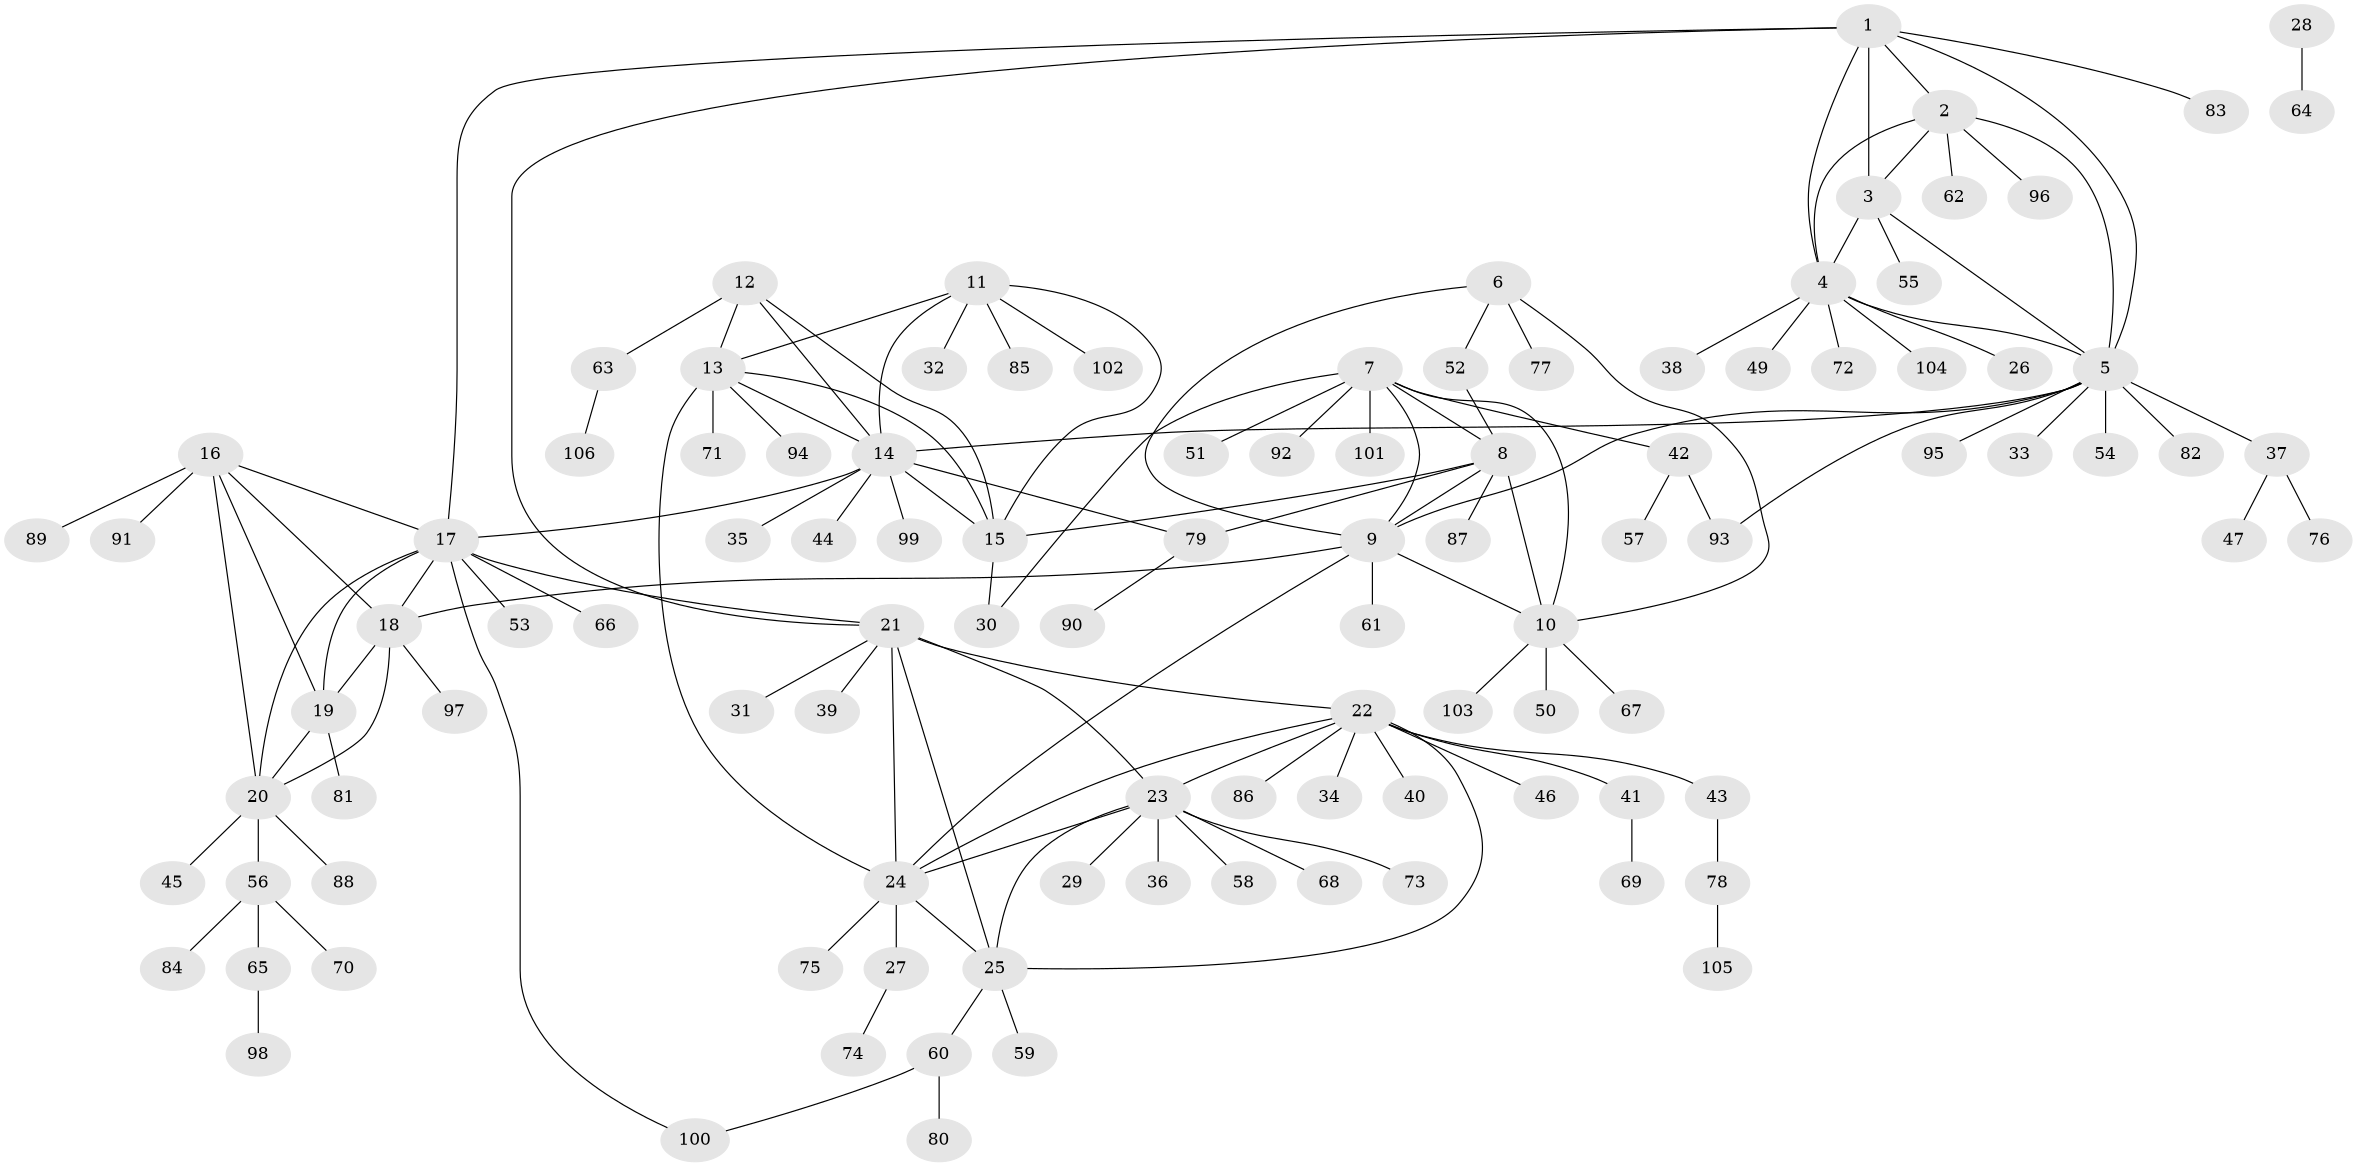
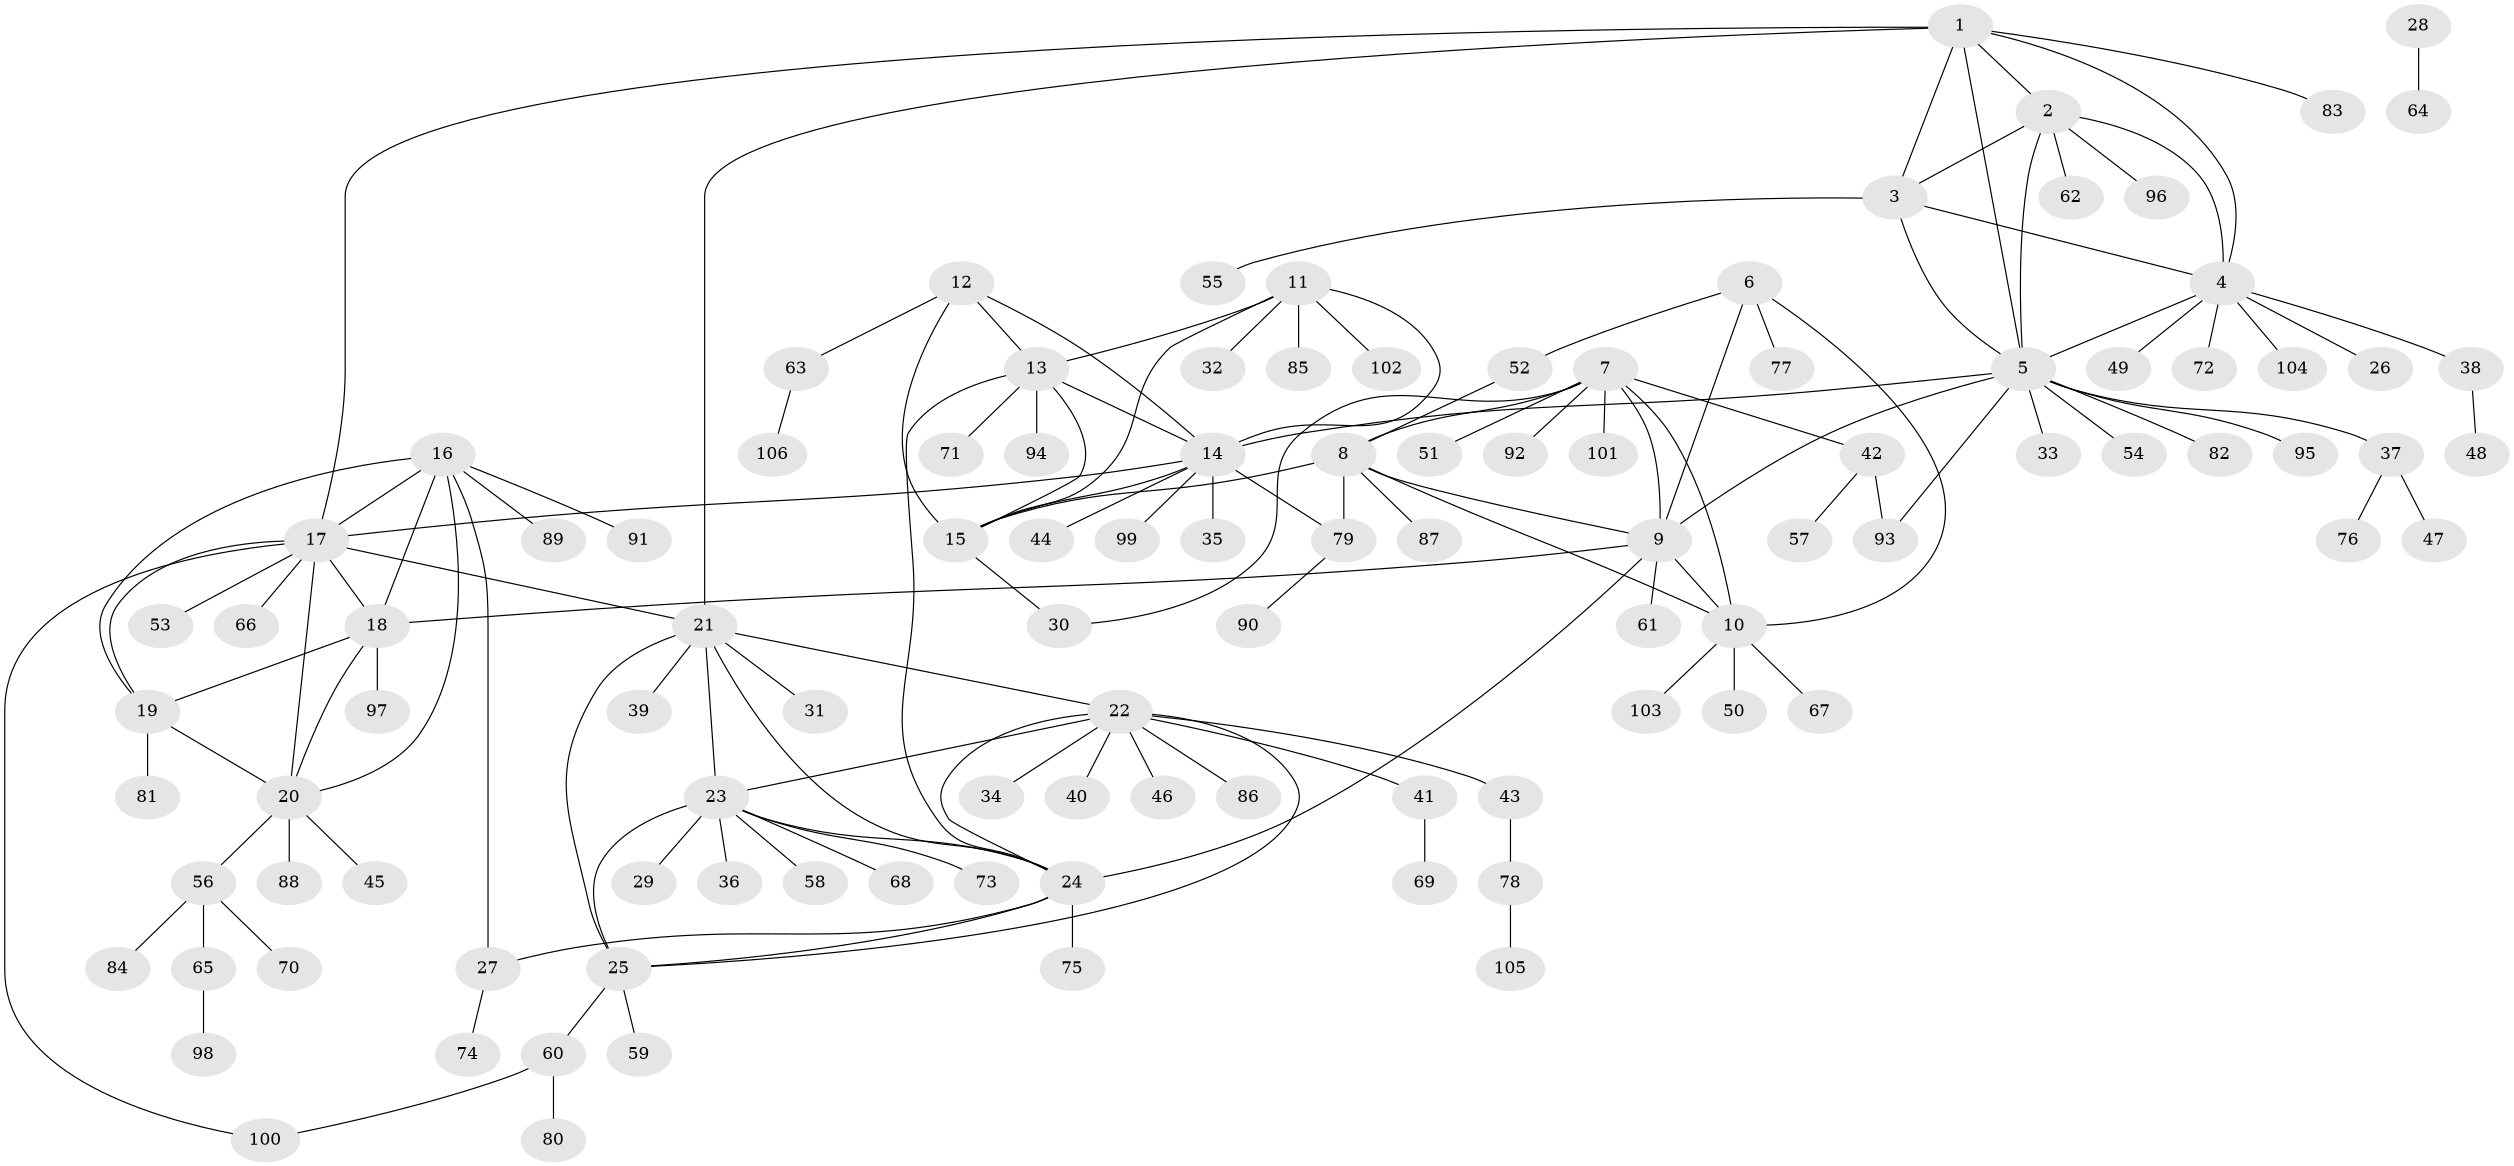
none -> (2477, 455)
none -> (488, 709)
